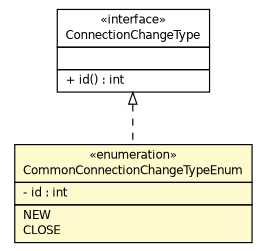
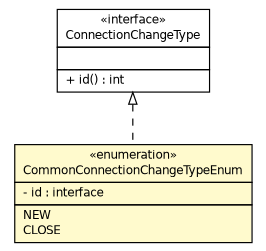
(45, 193) -> (64, 193)
